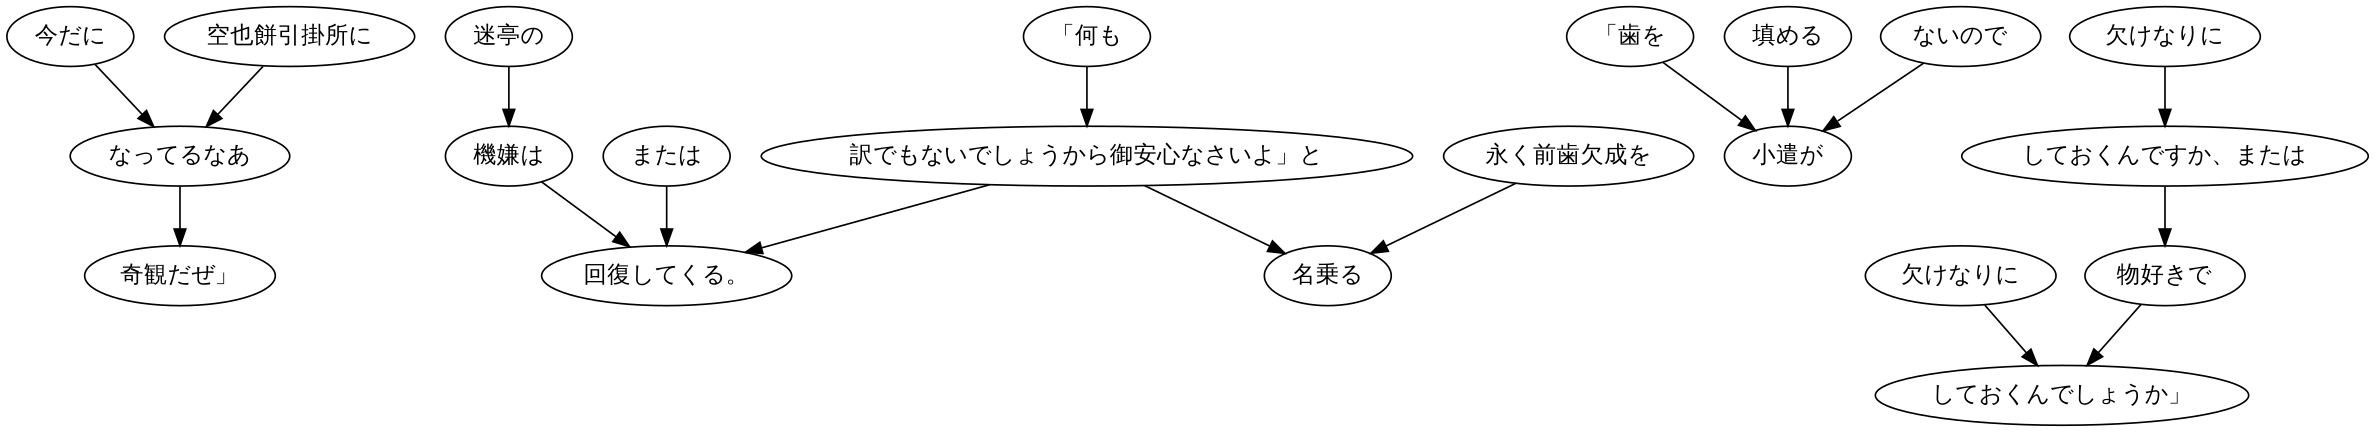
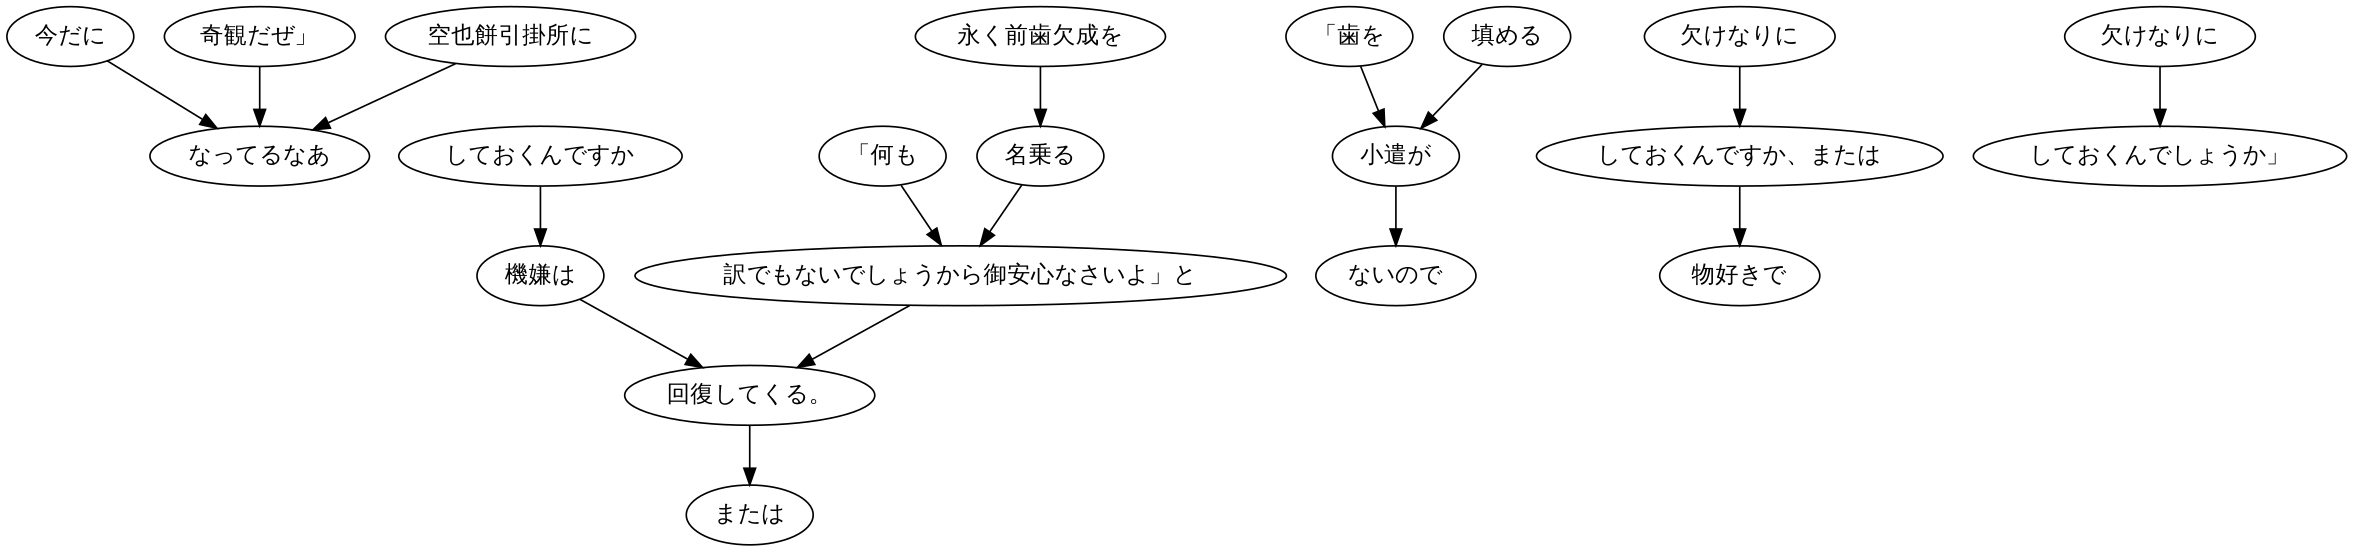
(509, 37) -> (540, 156)
(1881, 92) -> (1396, 208)
(180, 208) -> (260, 88)
(667, 208) -> (750, 447)
(1207, 216) -> (1006, 208)
(2120, 328) -> none
